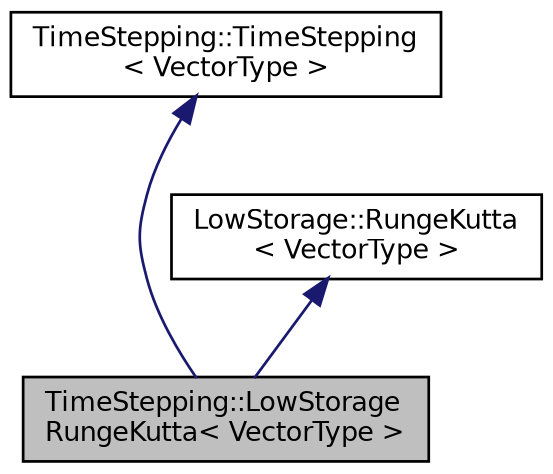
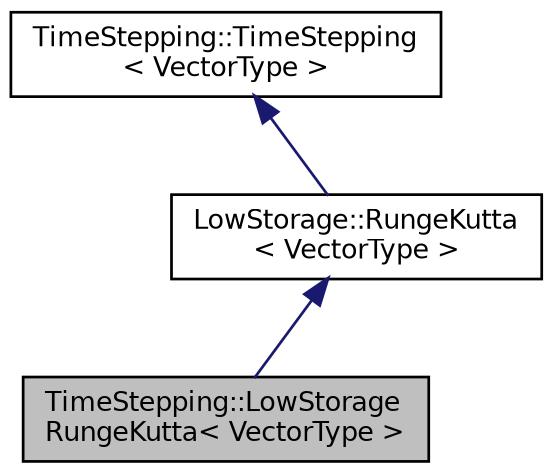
(141, 250) -> (300, 157)
